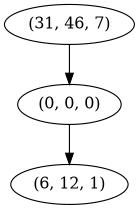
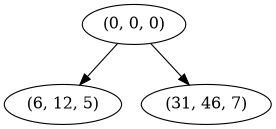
(69, 59) -> (166, 60)
(69, 184) -> (63, 104)
